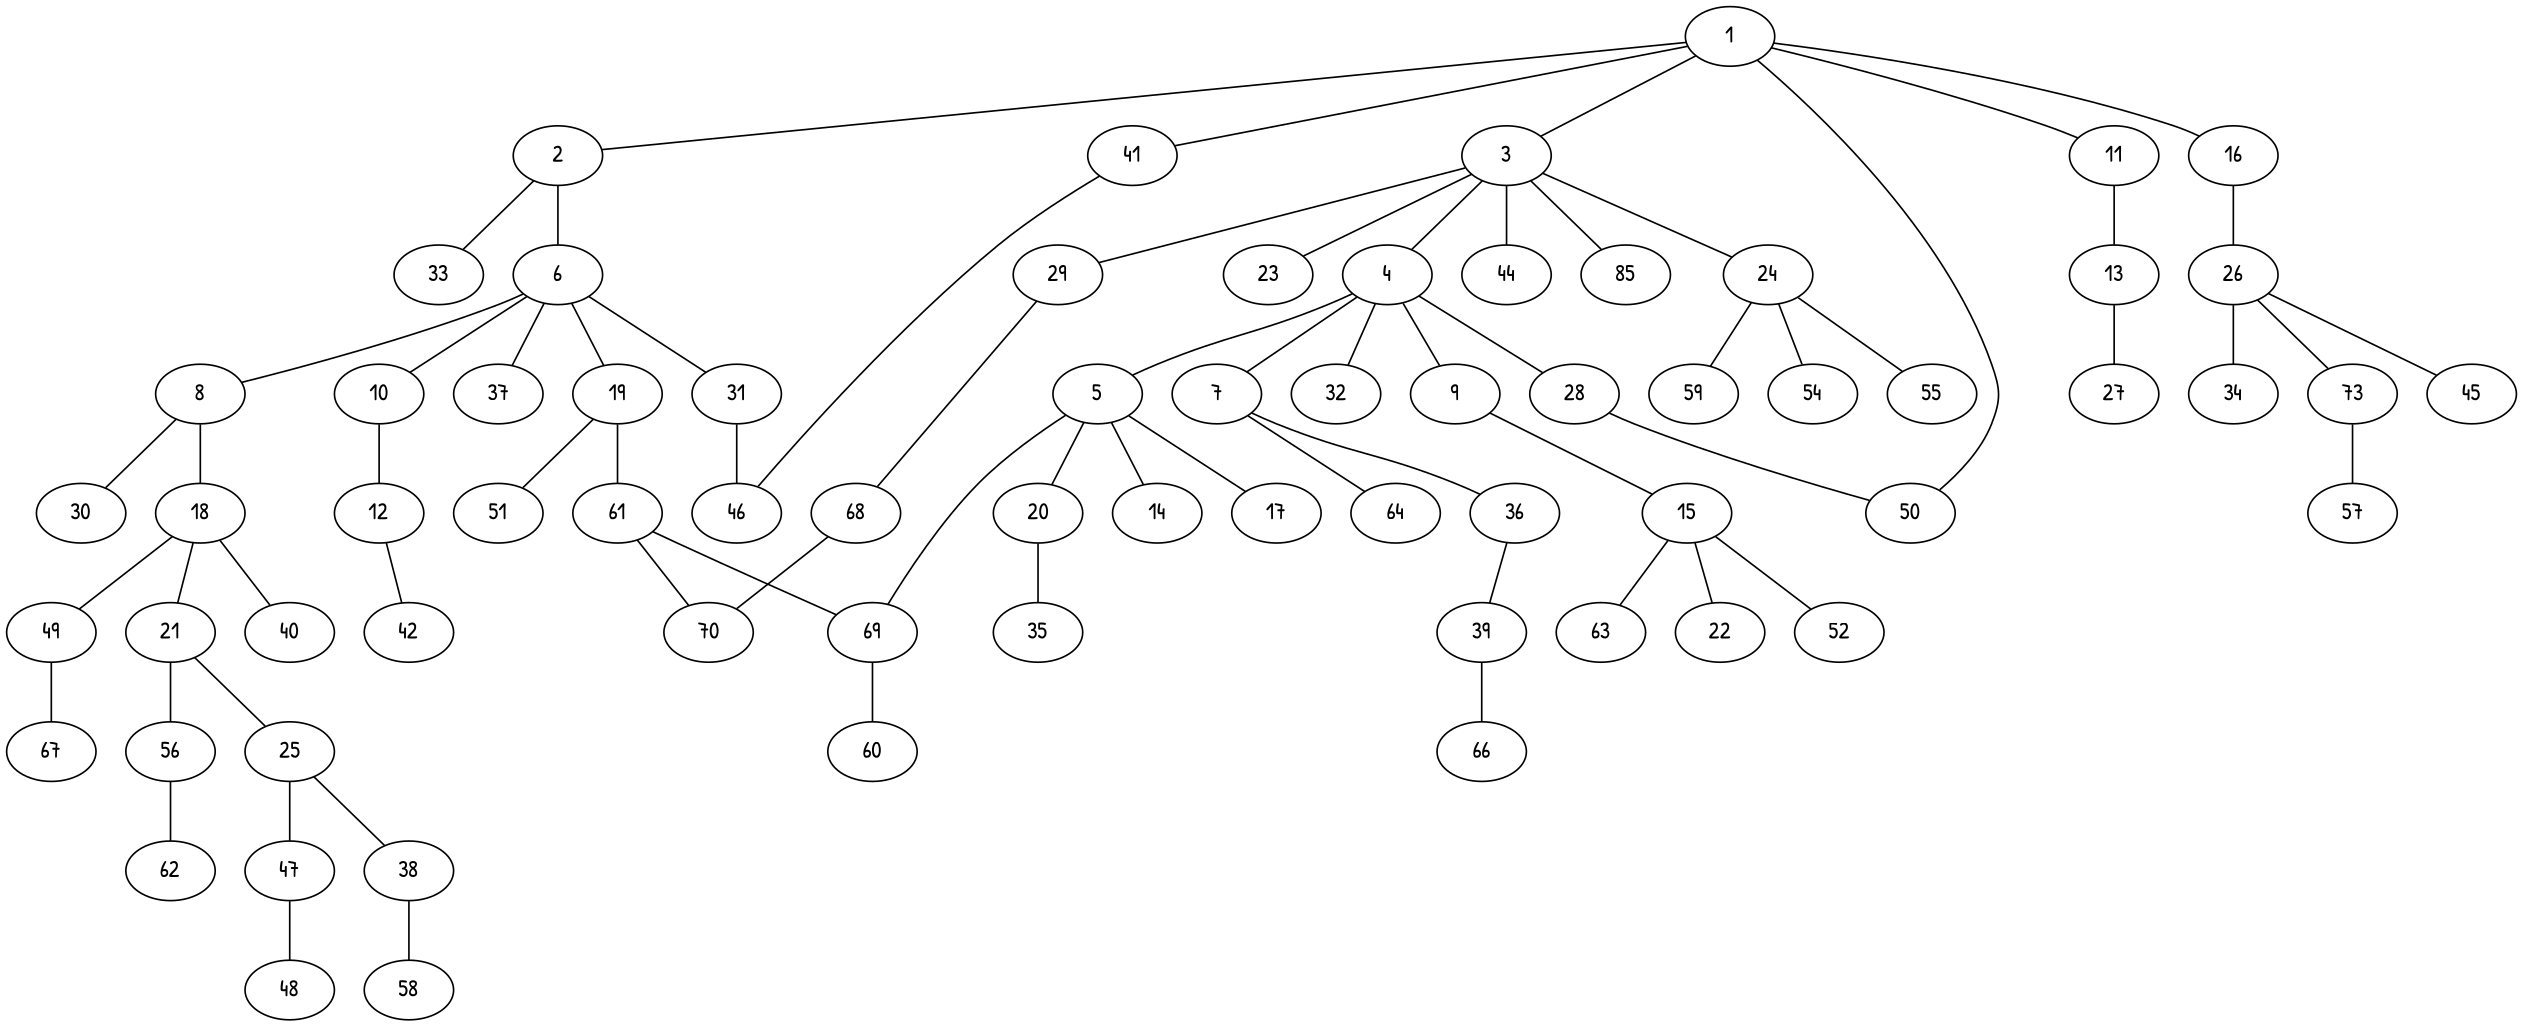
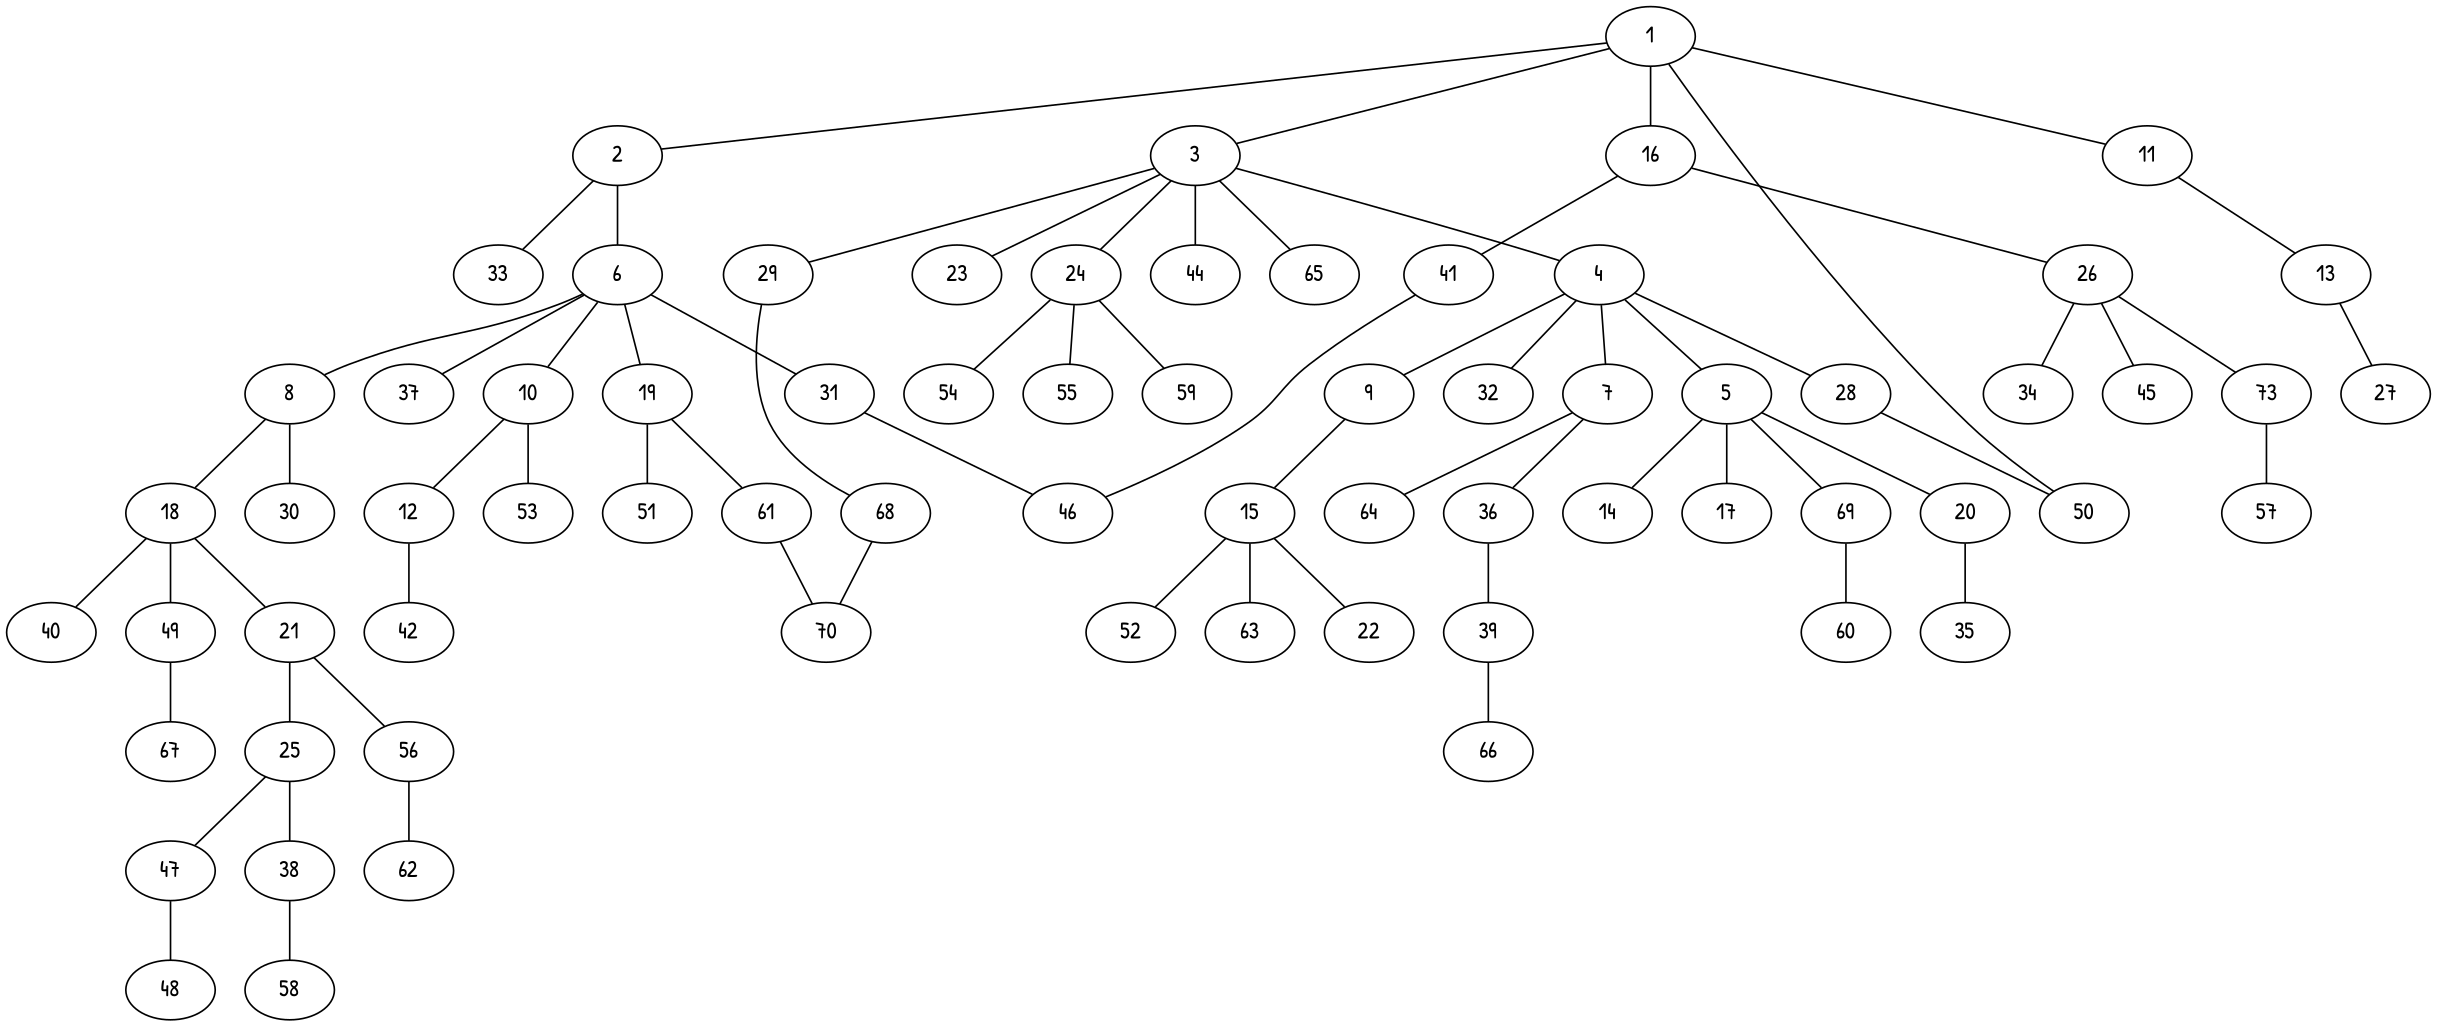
(1431, 96) -> (1550, 215)
(1626, 275) -> (1315, 275)
none -> (528, 513)
(744, 574) -> none
